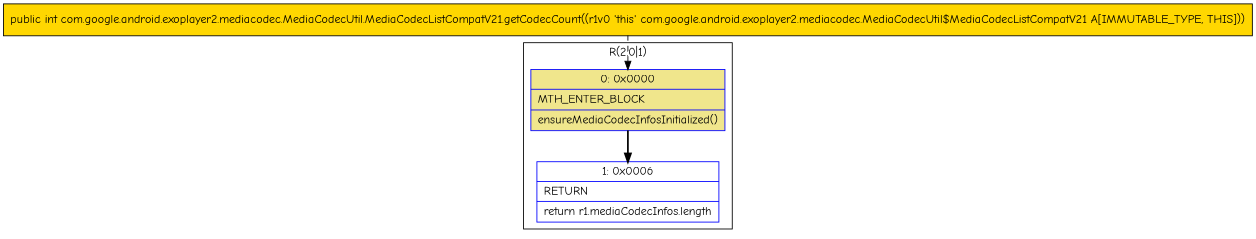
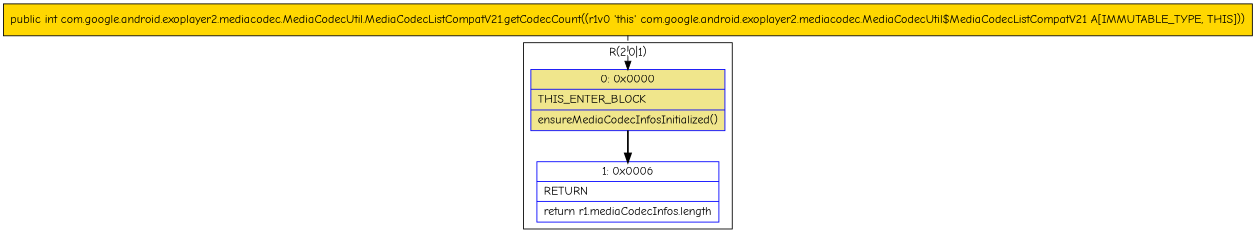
(591, 99) -> (592, 99)
